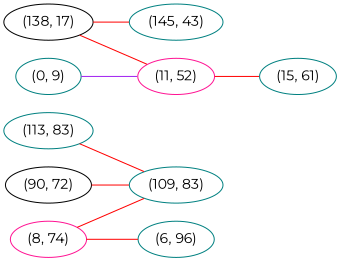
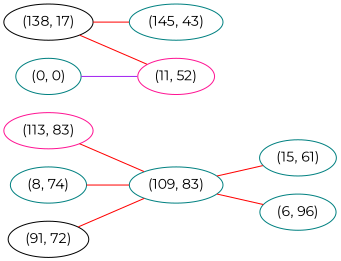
(48, 76) -> (48, 76)
(237, 76) -> (240, 171)
(48, 131) -> (48, 131)
(48, 185) -> (48, 239)
(48, 239) -> (48, 185)
(112, 239) -> (240, 199)
